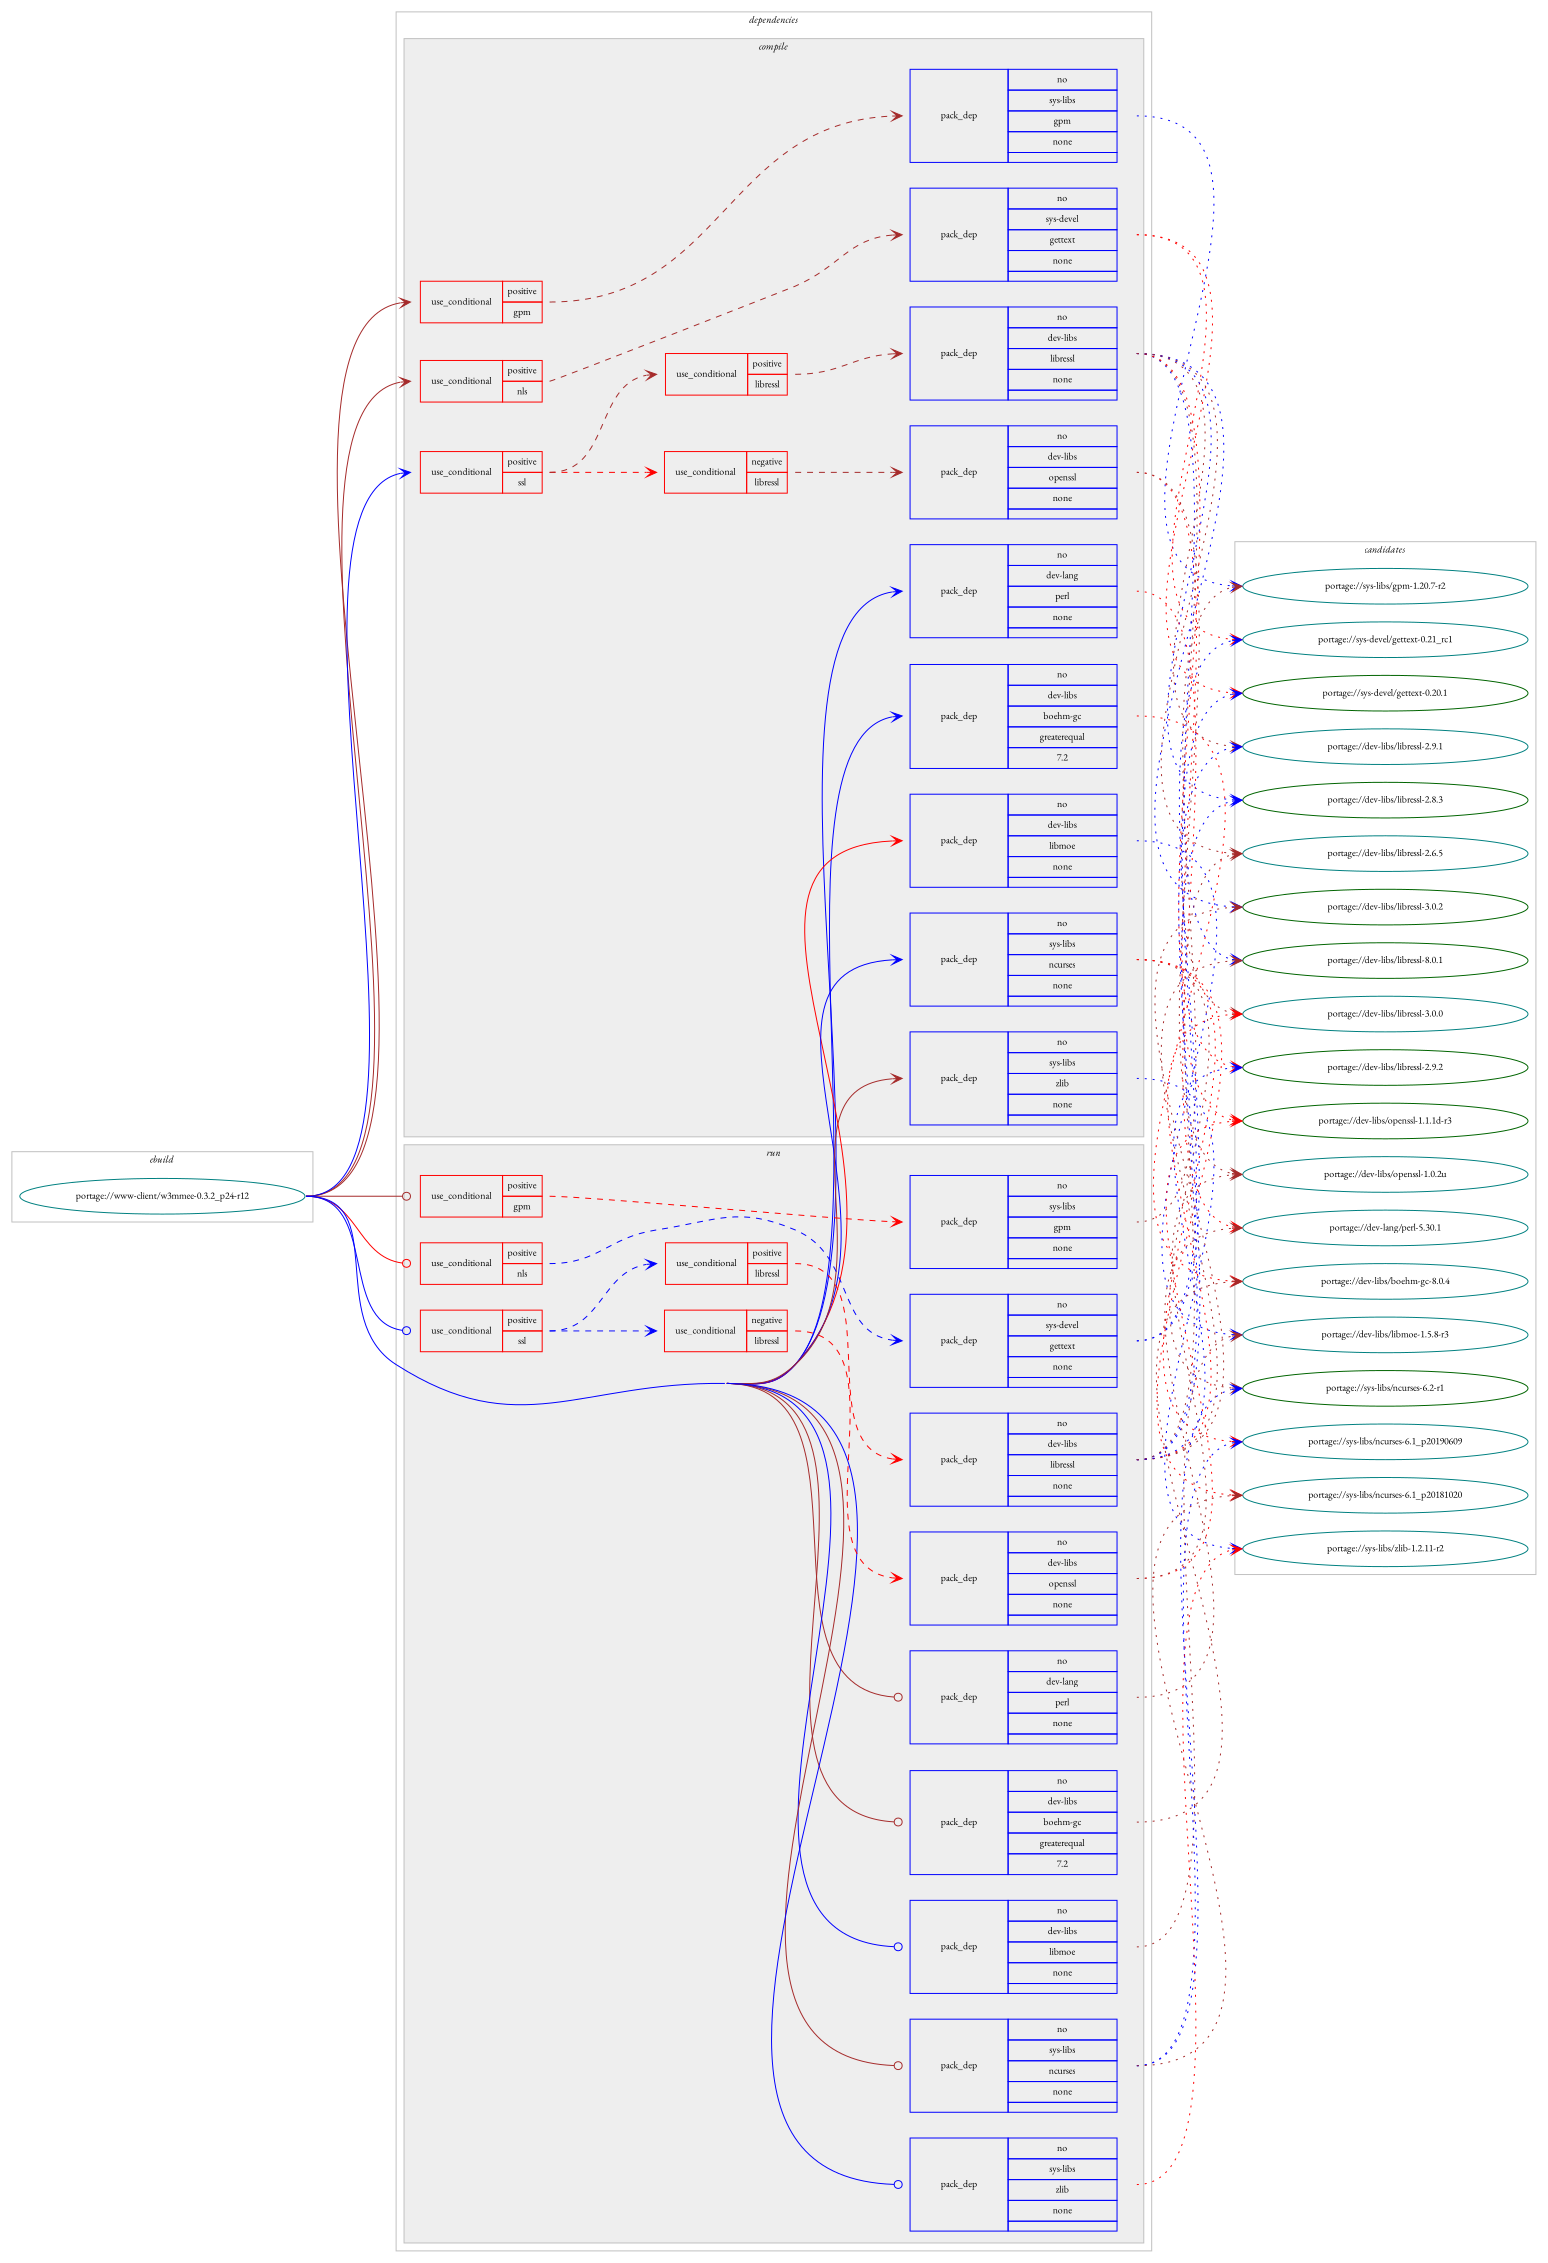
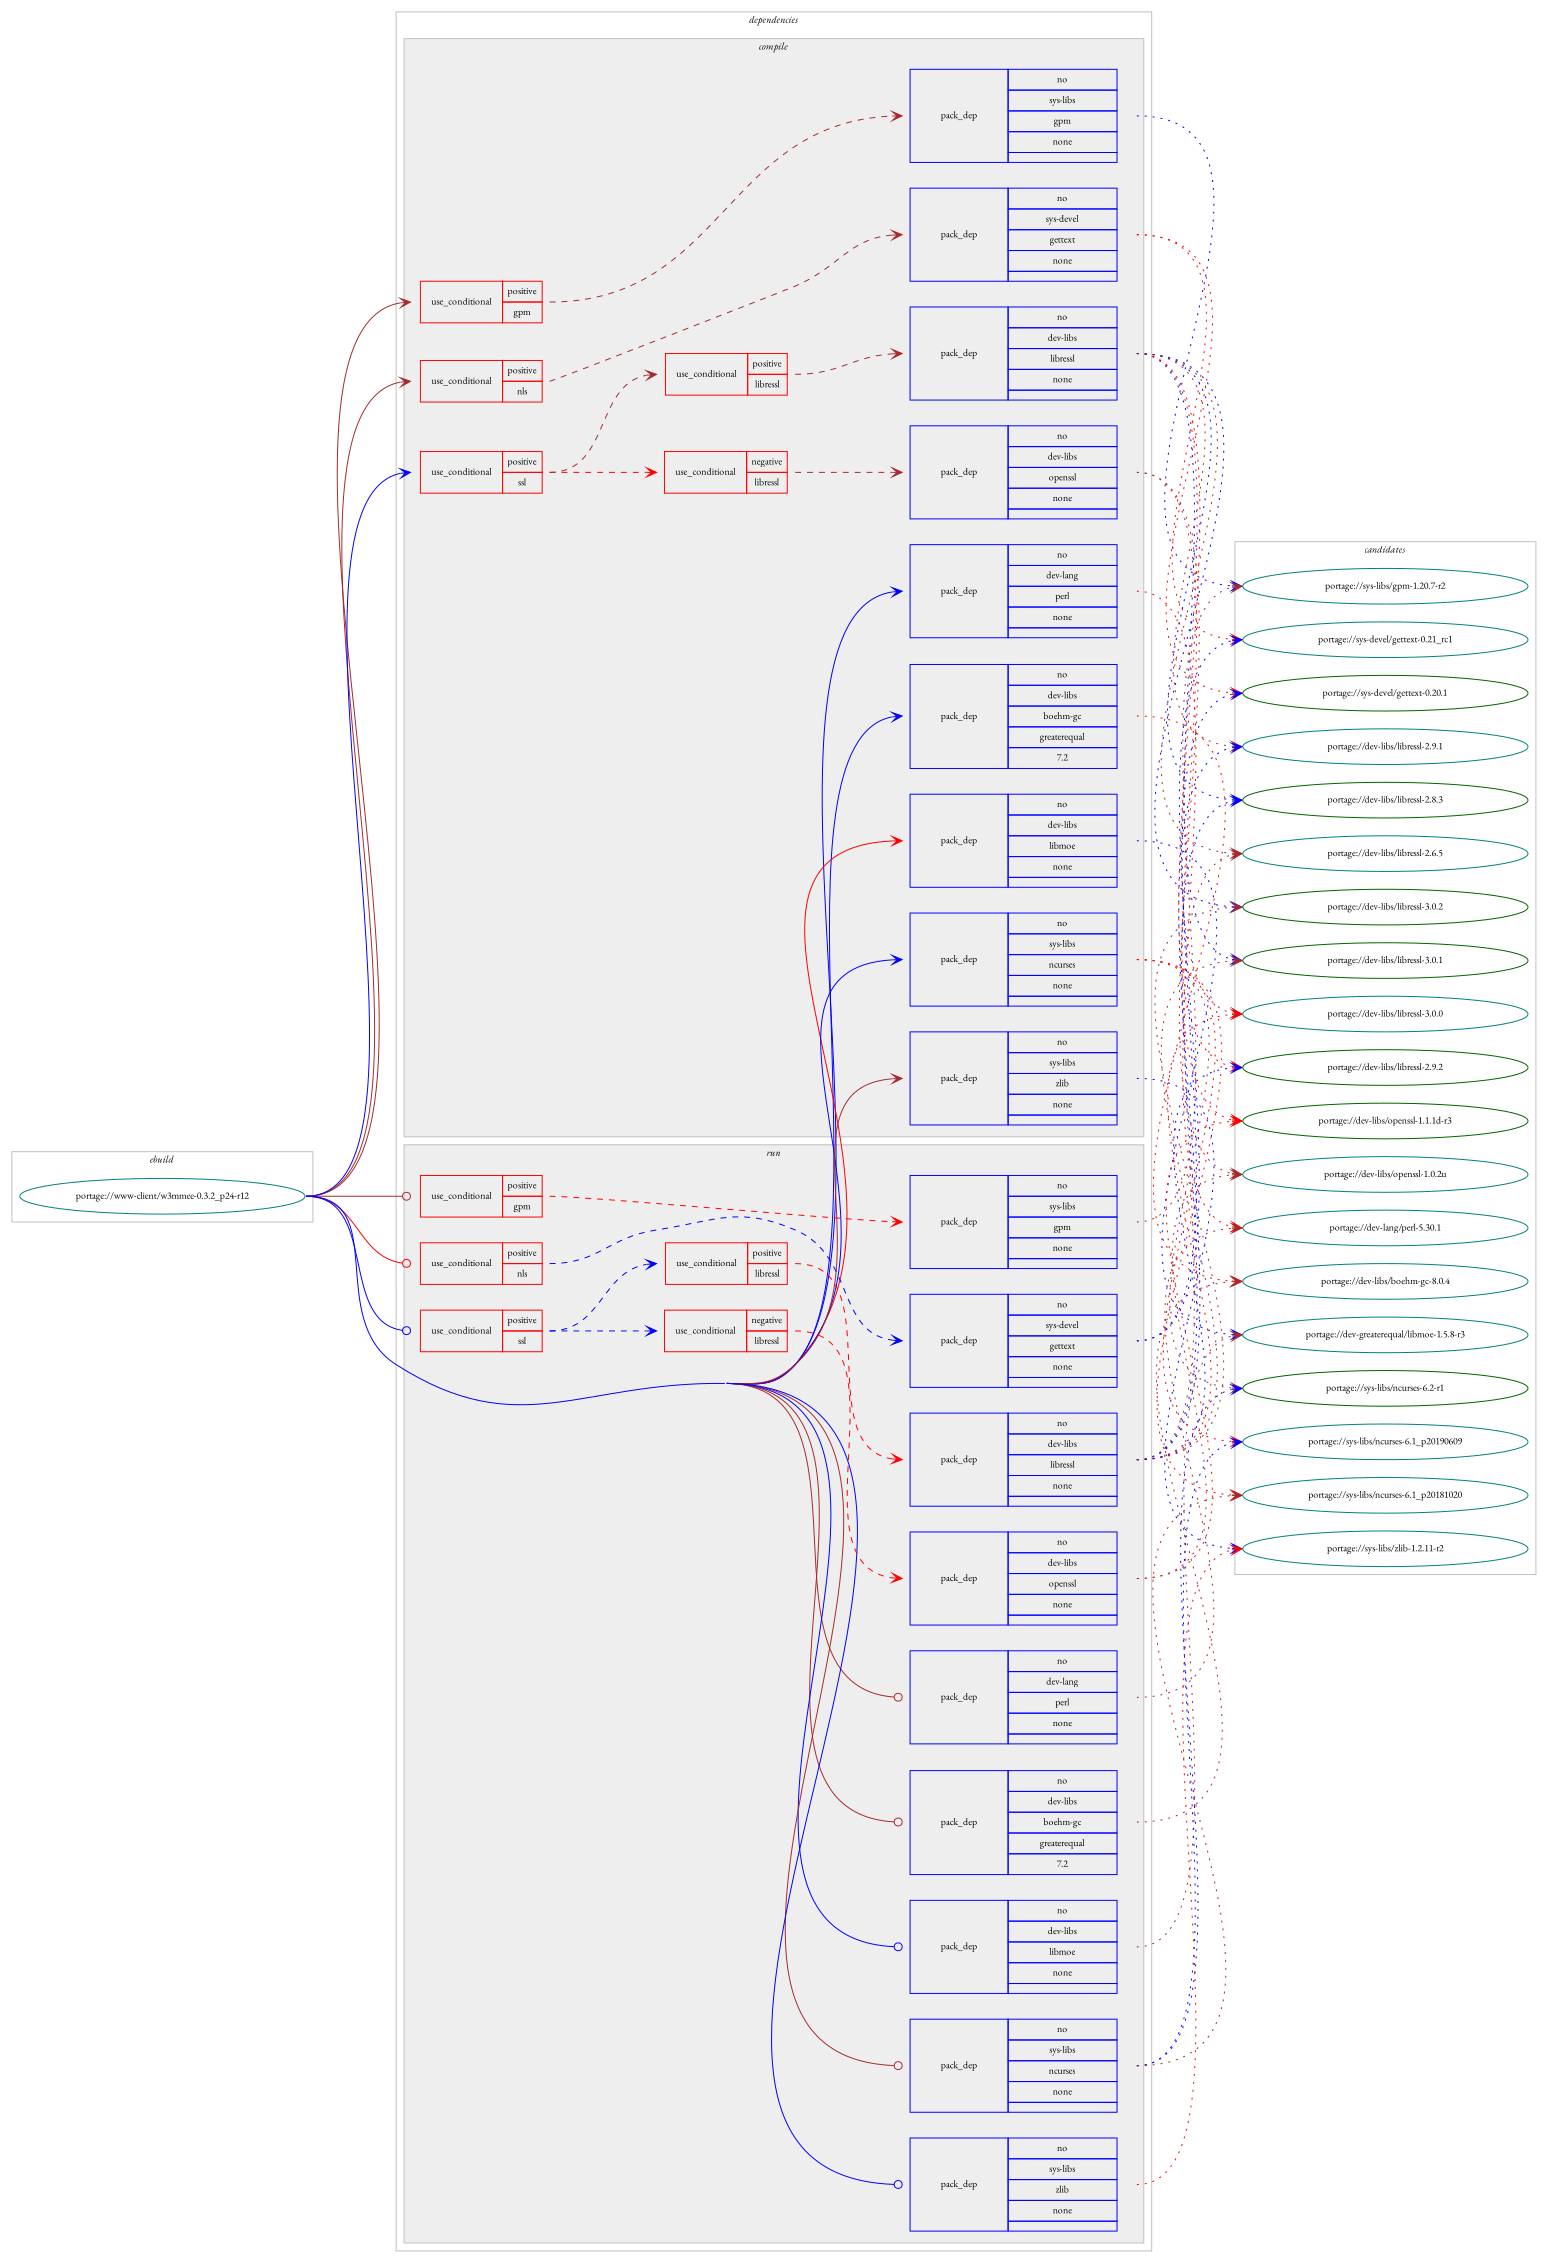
(1385, 961) -> (1385, 961)
(1385, 1335) -> (1385, 1335)
